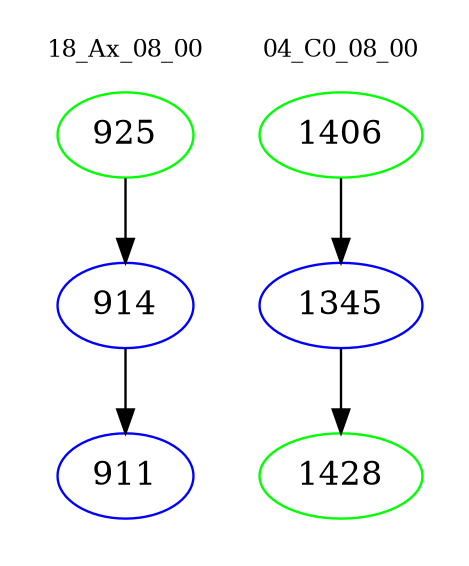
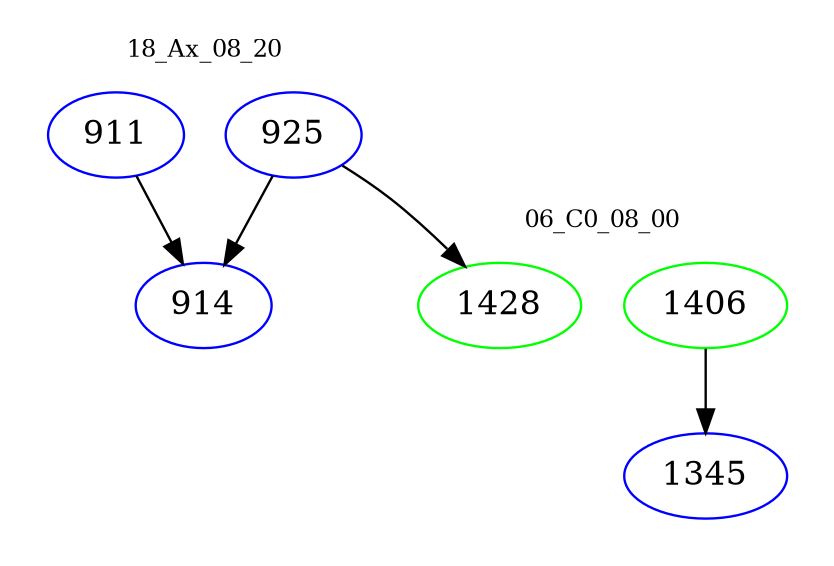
(126, 51) -> (205, 51)
(341, 51) -> (603, 221)
(126, 135) -> (294, 135)
(126, 379) -> (154, 209)
(341, 379) -> (415, 219)
